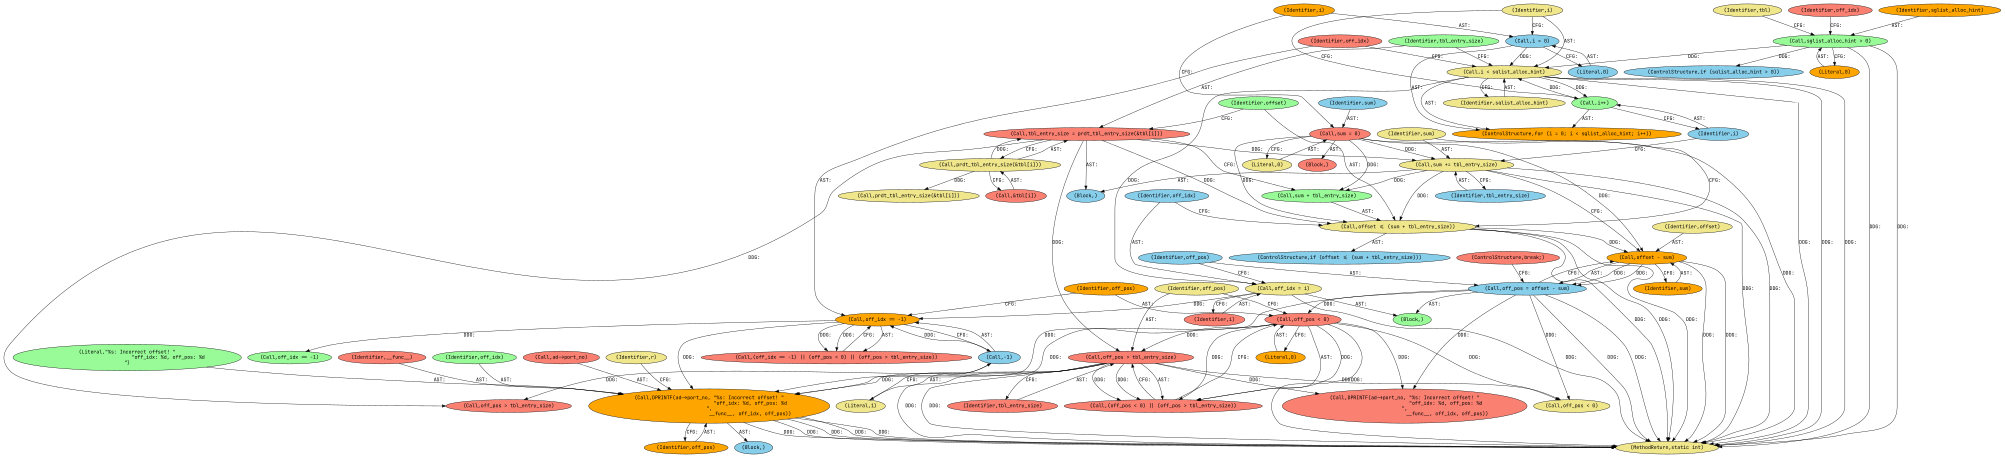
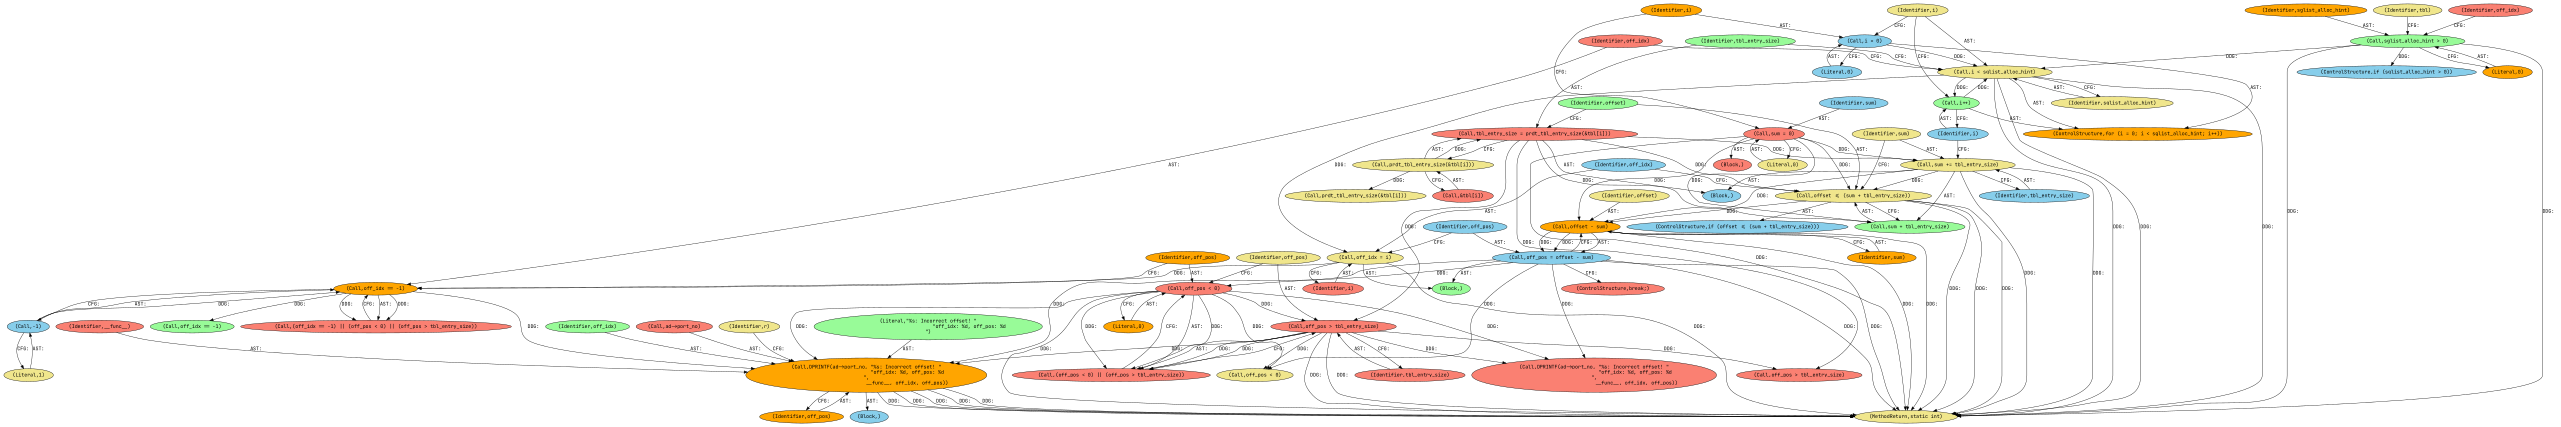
(1232, 165) -> (1590, 180)
(1401, 180) -> (1951, 196)
none -> (1881, 210)
(1598, 211) -> (1764, 196)
(1517, 272) -> (1581, 272)
